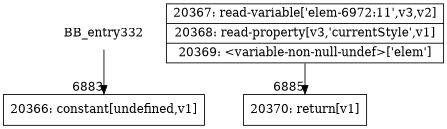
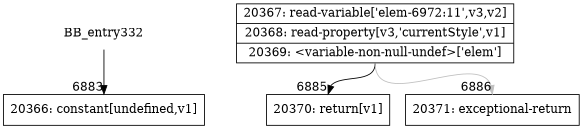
none -> (492, 110)
